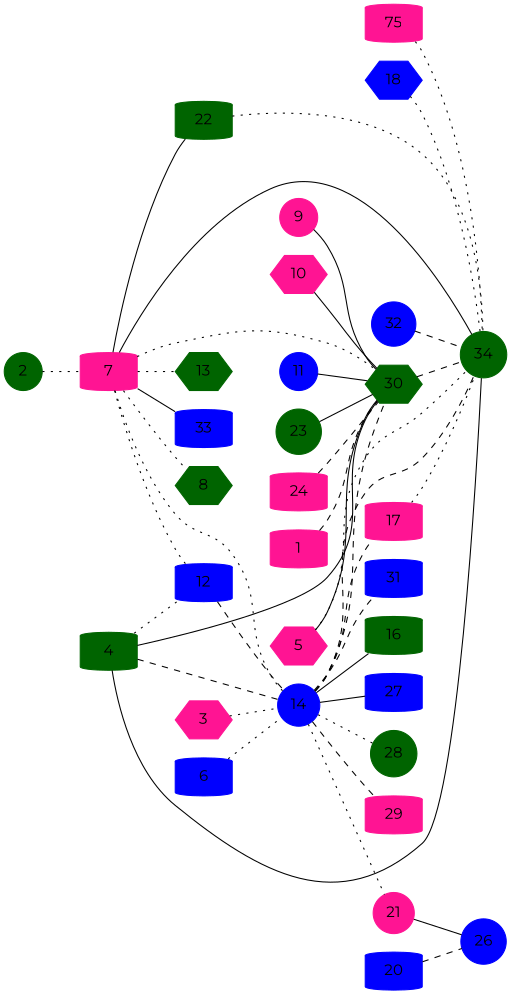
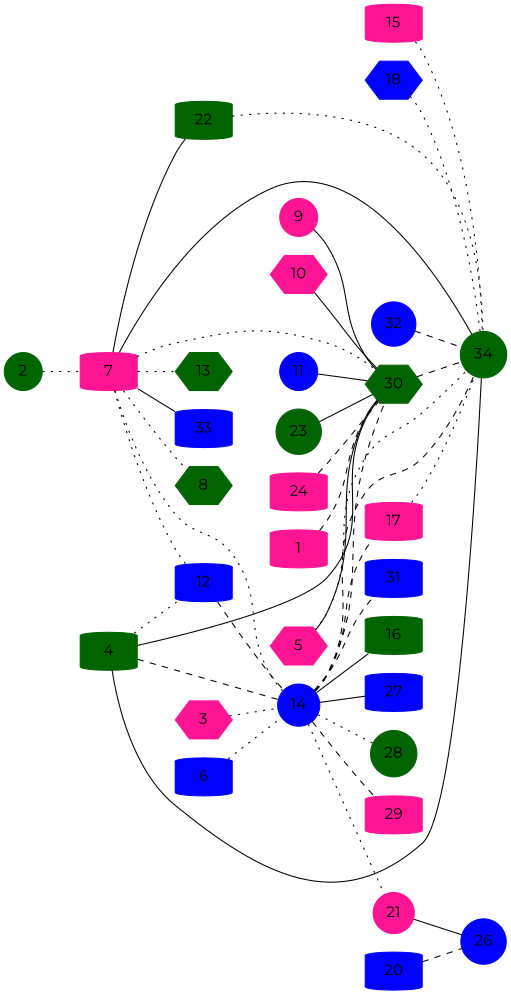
(394, 23) -> (394, 23)
